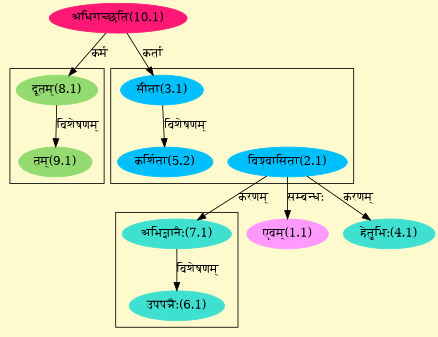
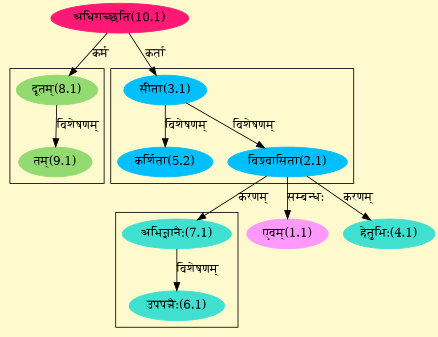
none -> (222, 123)
